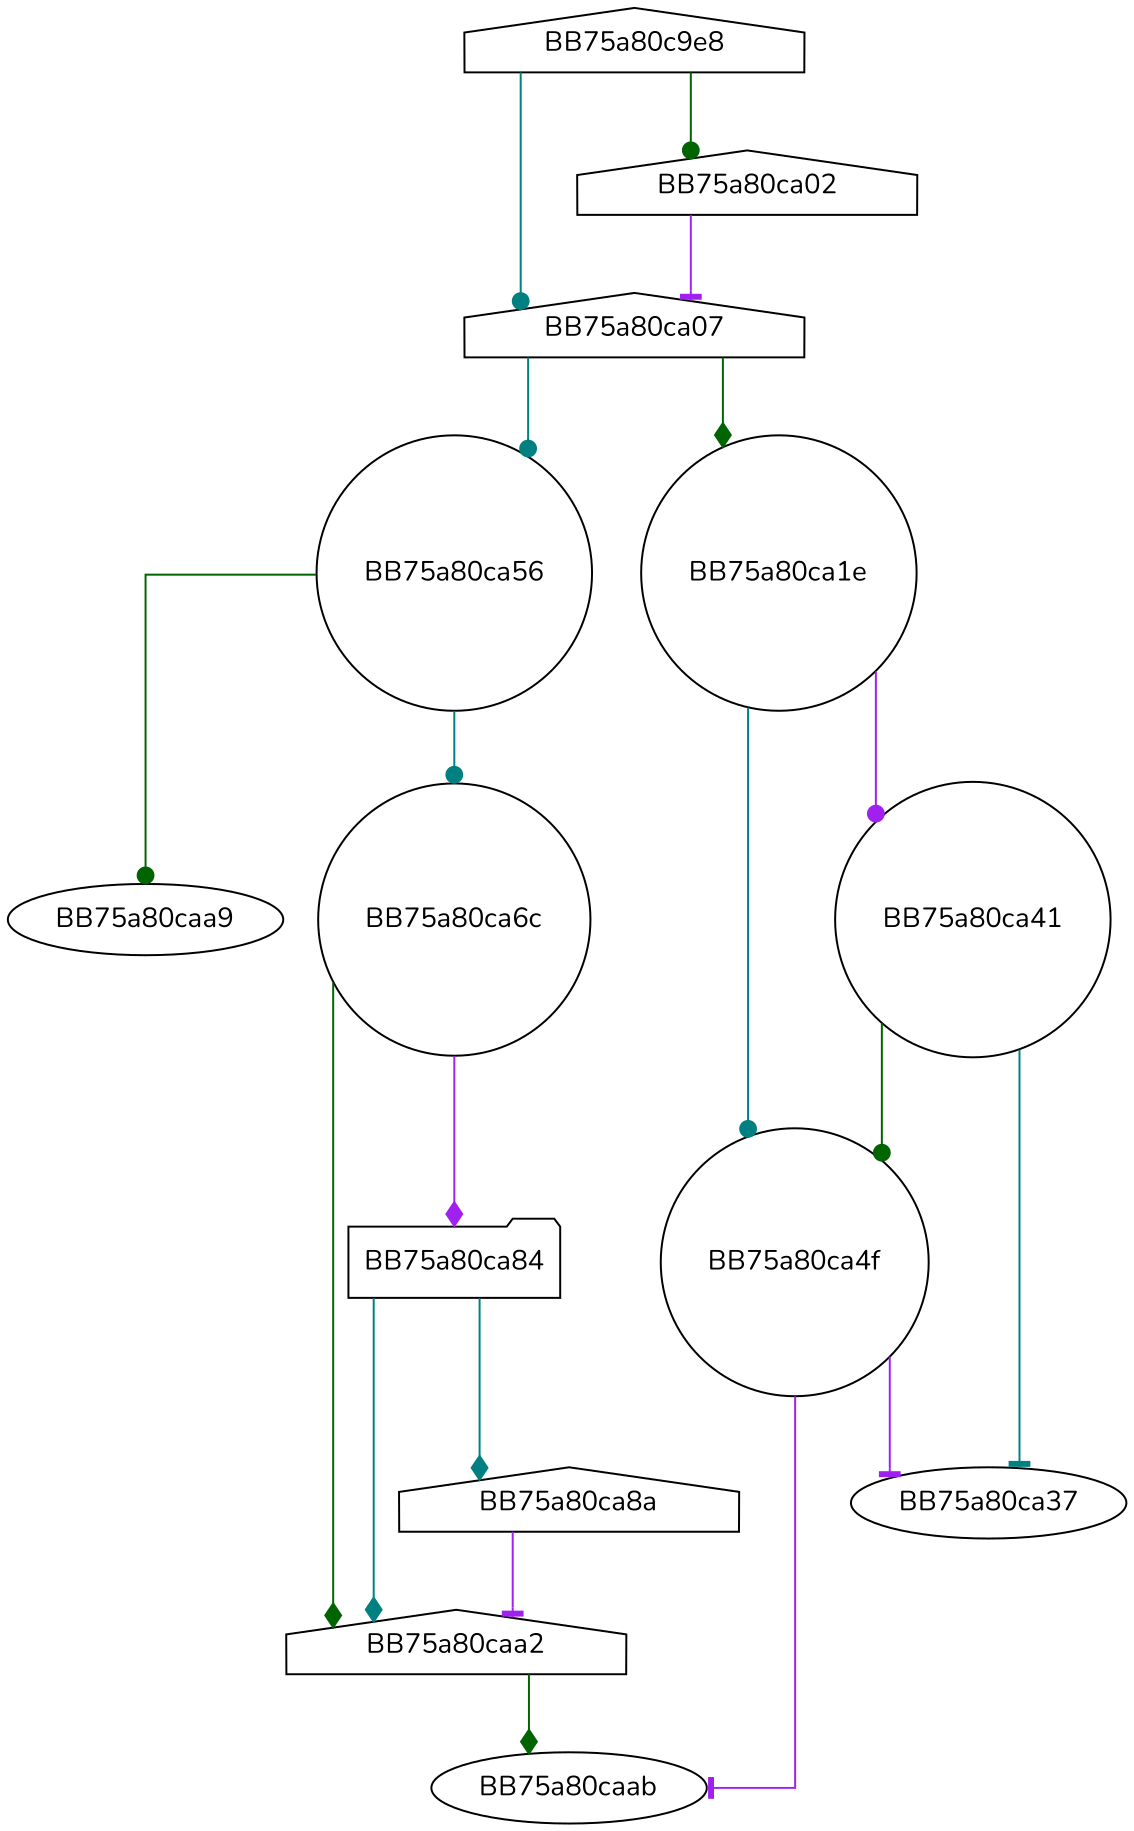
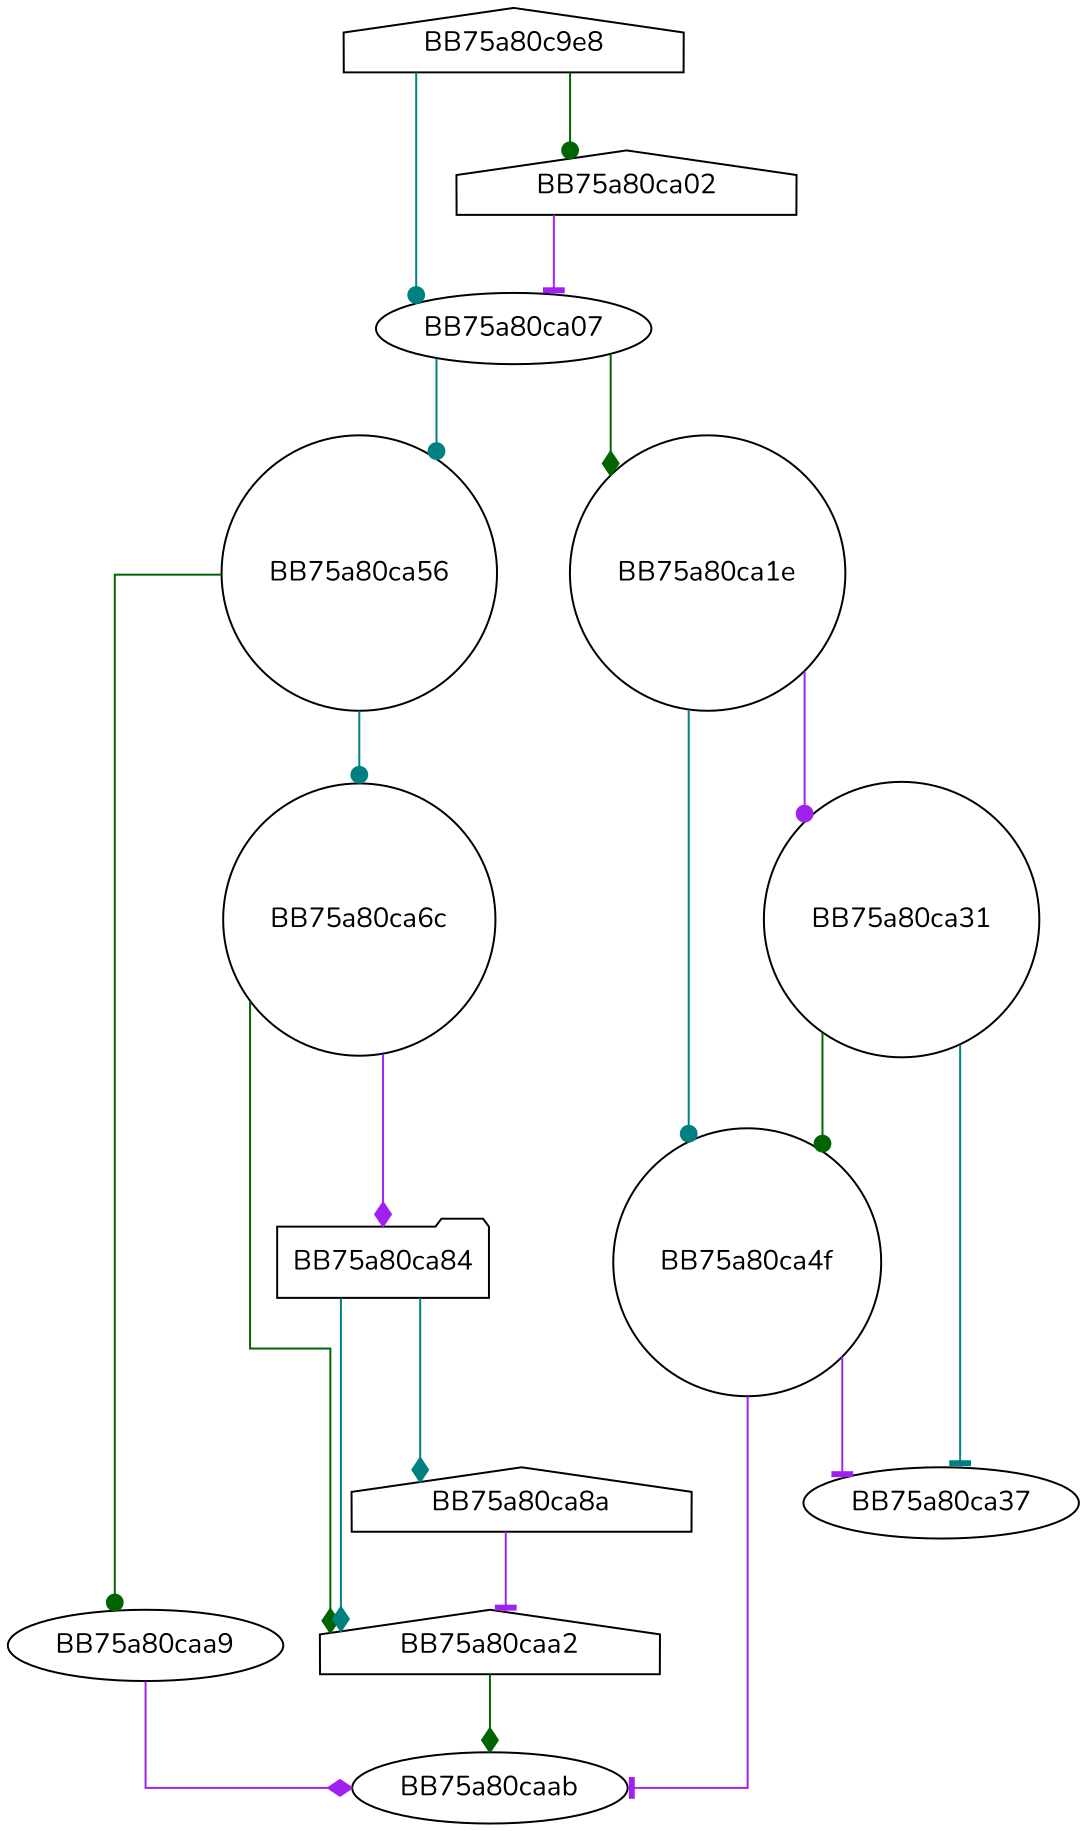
(634, 329) -> (514, 329)
(973, 920) -> (902, 920)
none -> (184, 1788)
